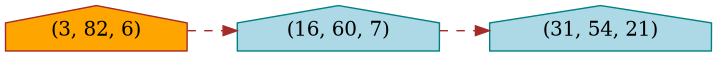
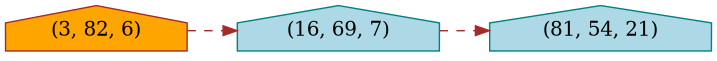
(338, 31) -> (338, 31)
(601, 31) -> (601, 31)
